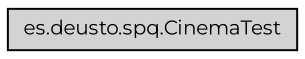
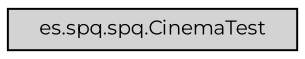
(153, 30) -> (153, 30)
